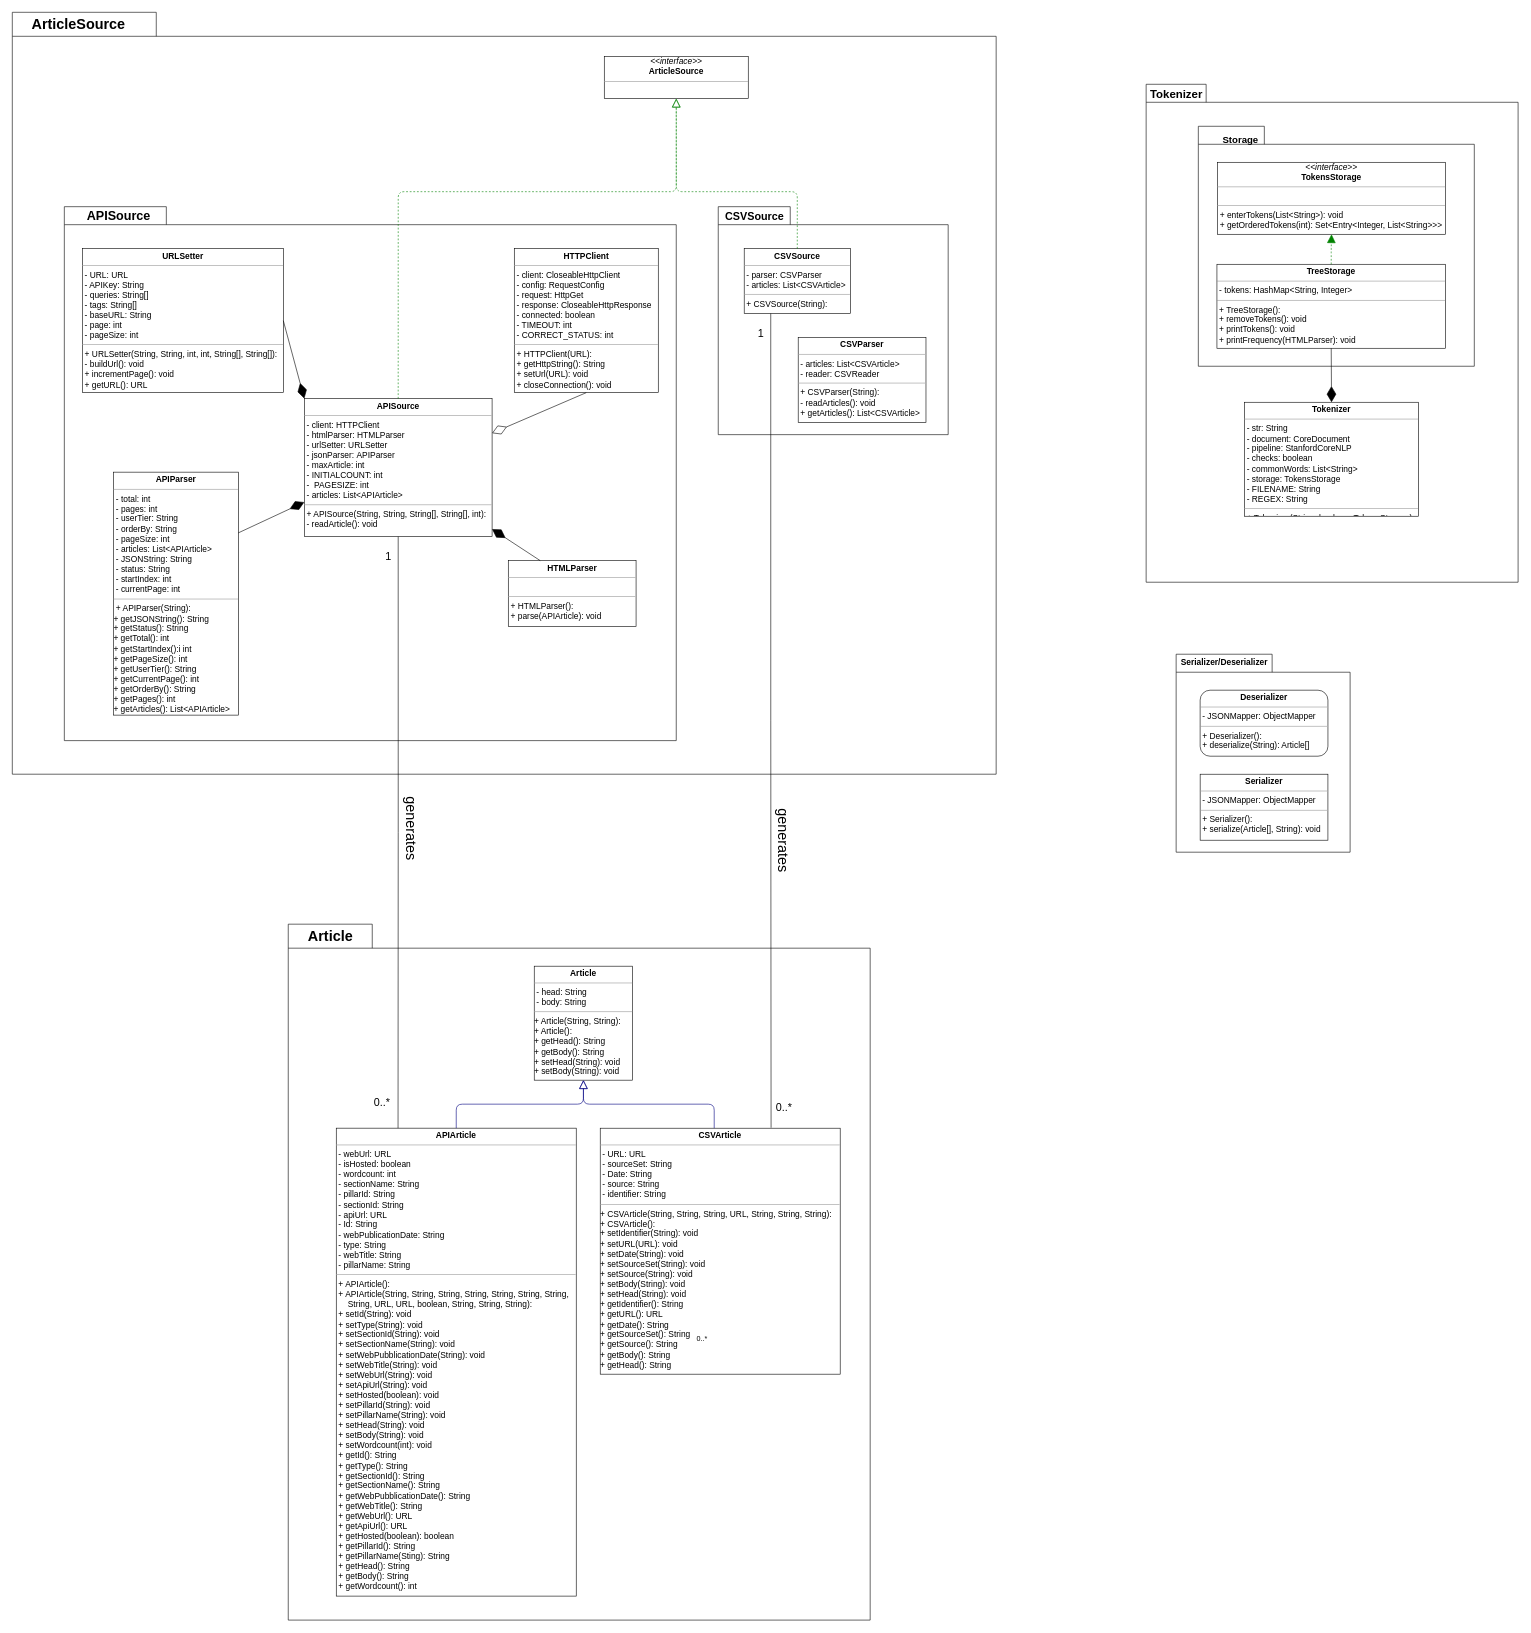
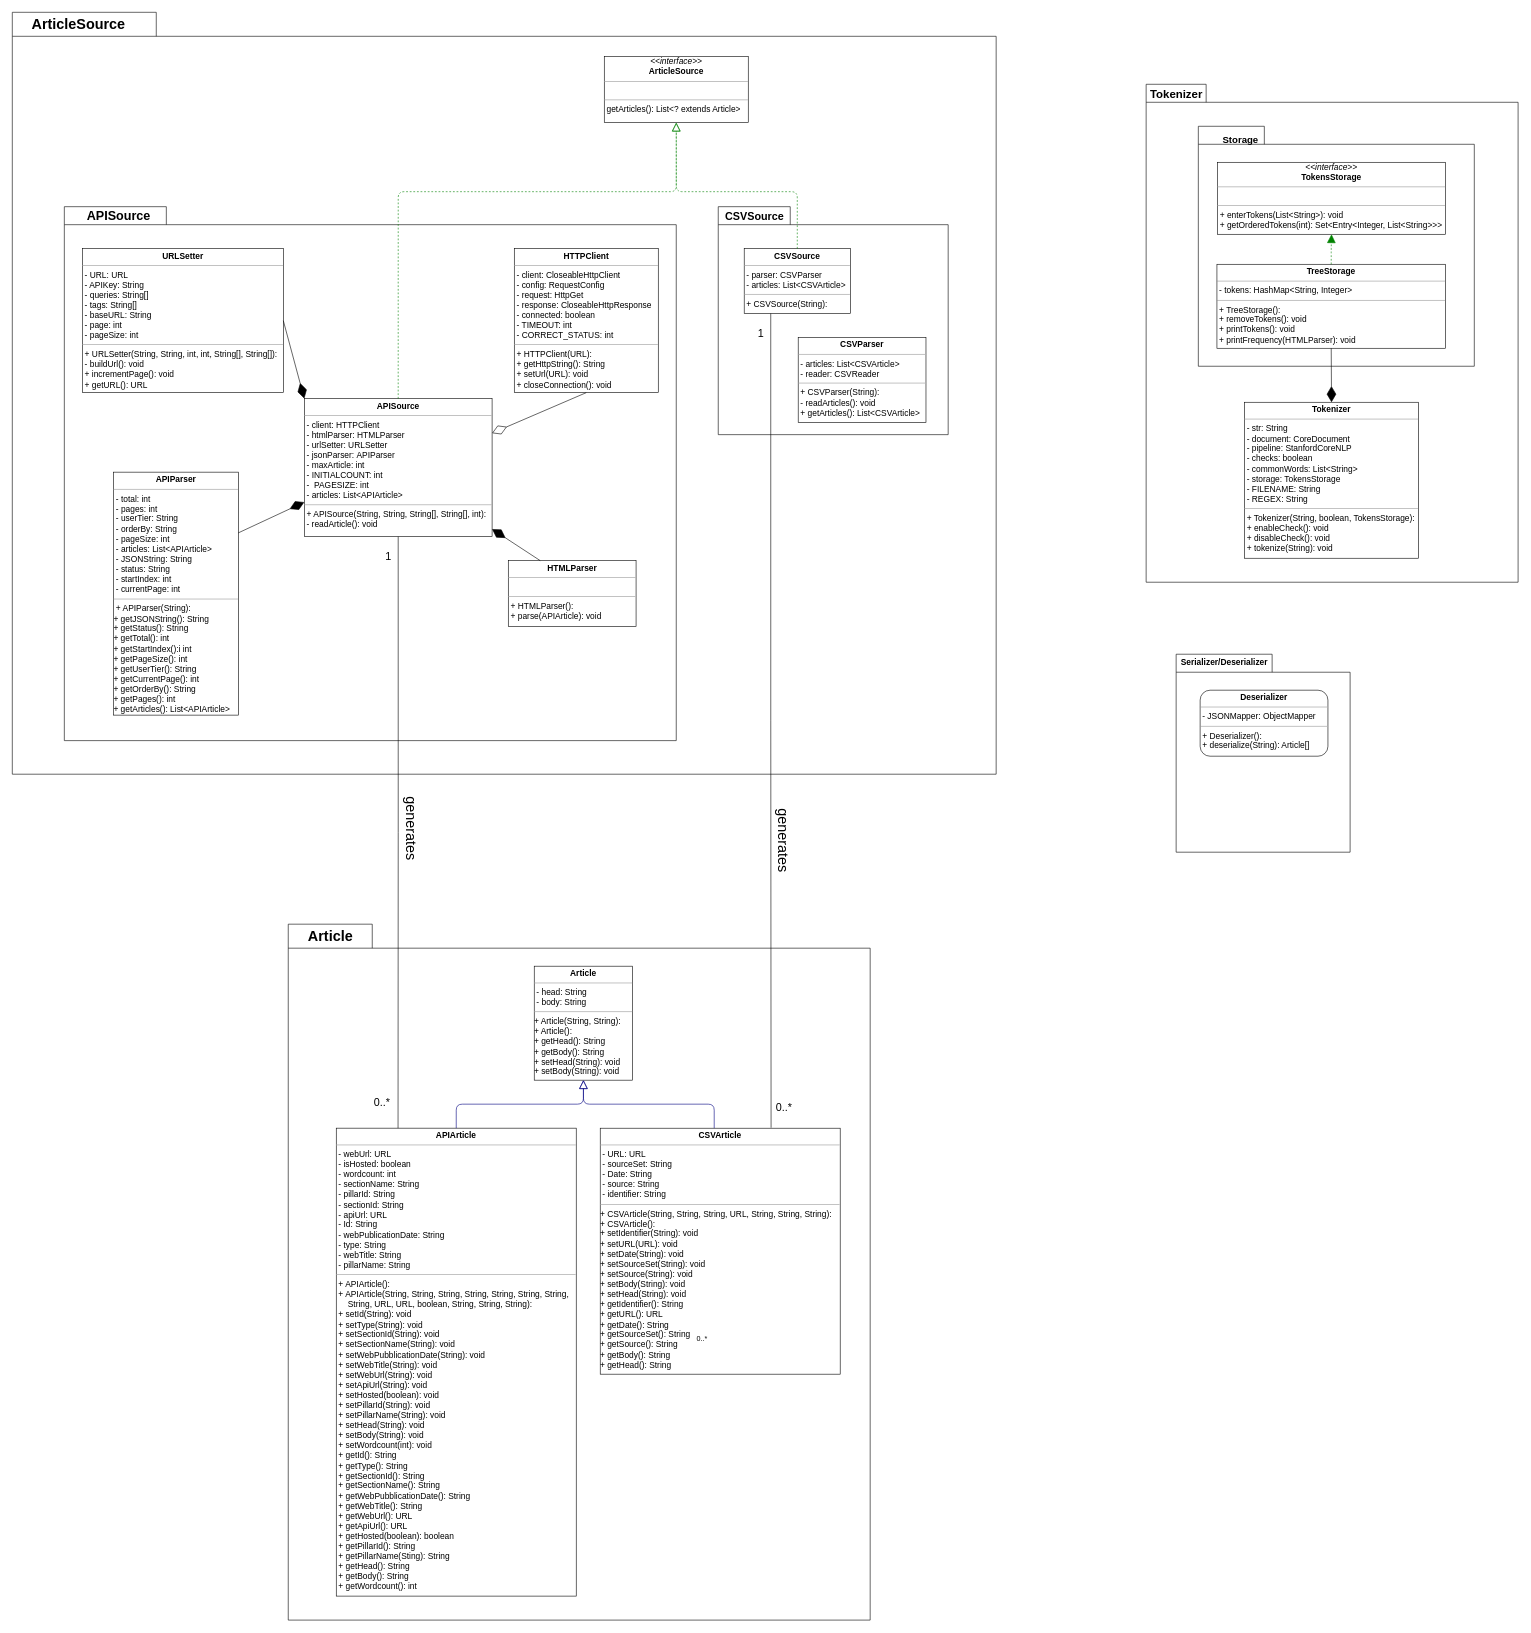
(676, 78) -> (676, 90)
(1332, 459) -> (1332, 480)
(1264, 807) -> none
